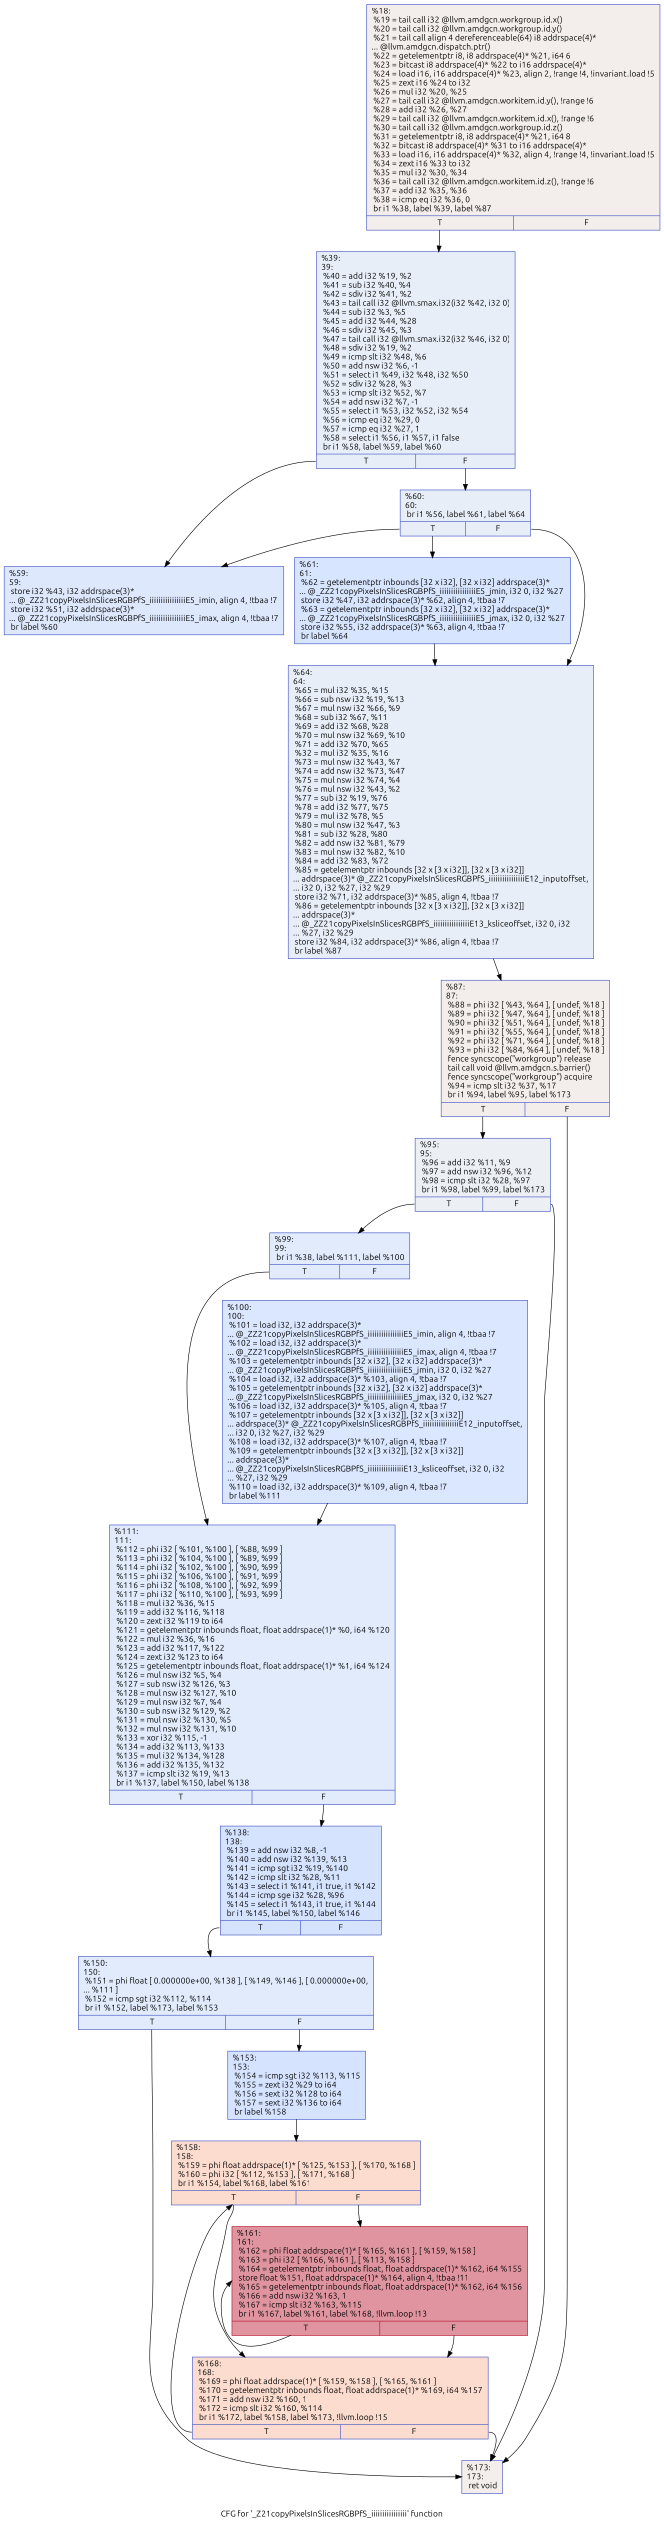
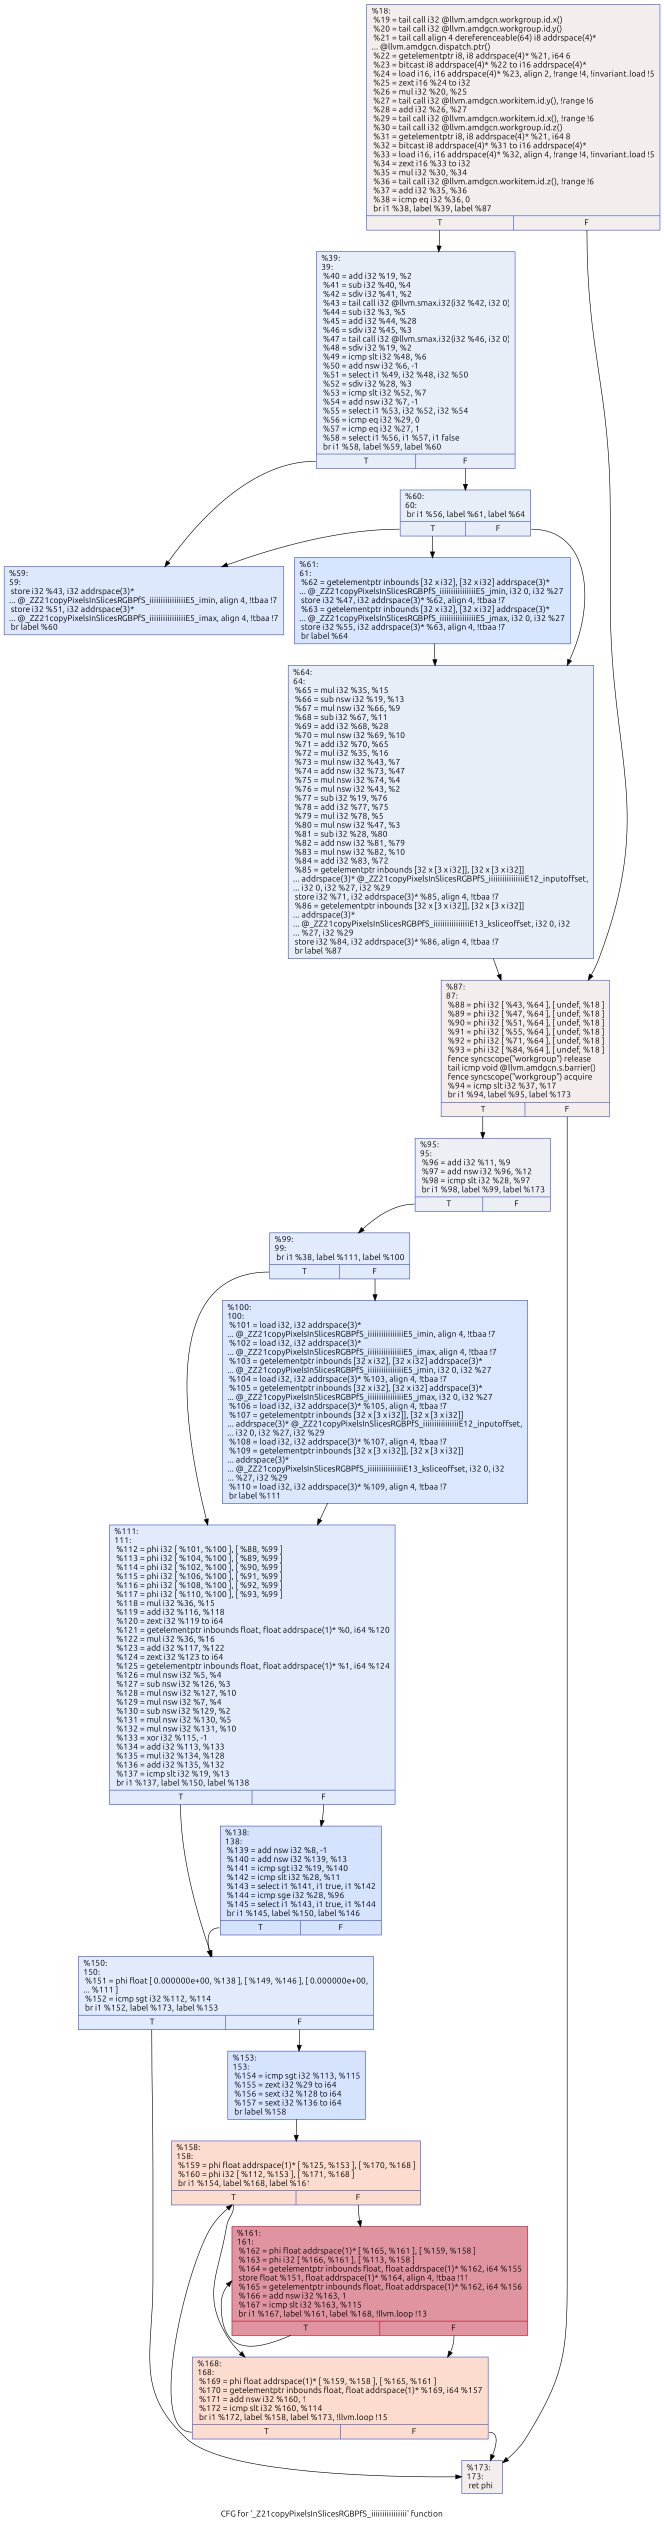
none -> (610, 605)
(341, 753) -> (341, 753)
(518, 1068) -> (521, 1068)
none -> (375, 1287)
(544, 1834) -> none
none -> (189, 1879)
(482, 2486) -> (480, 2486)
